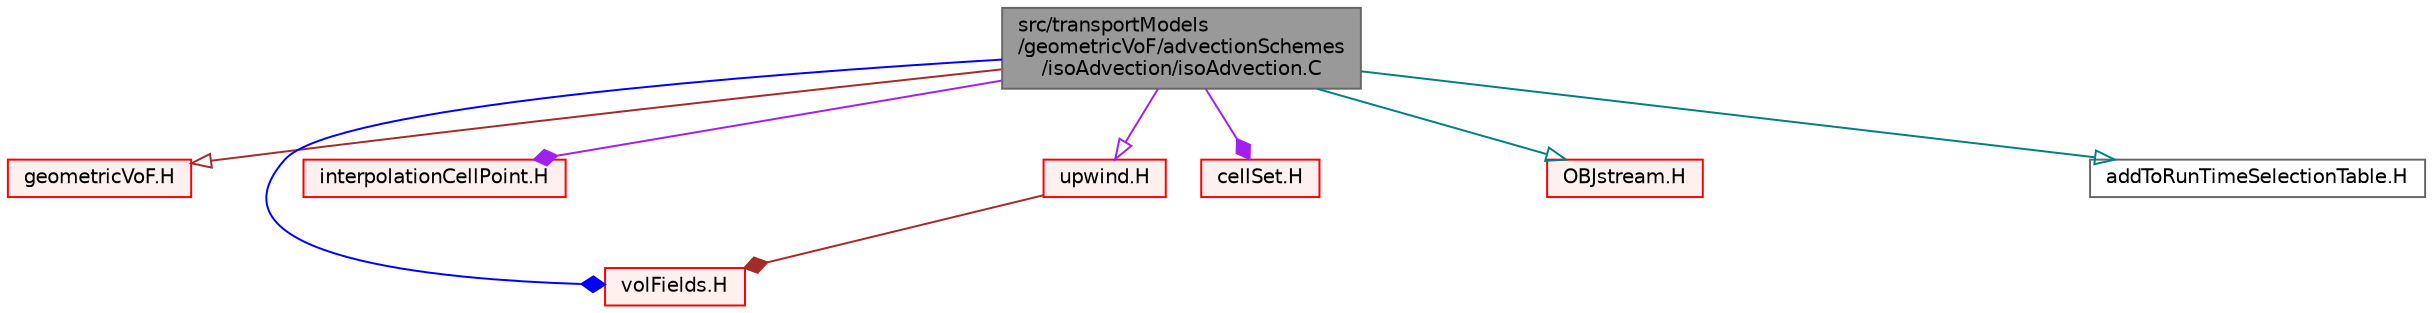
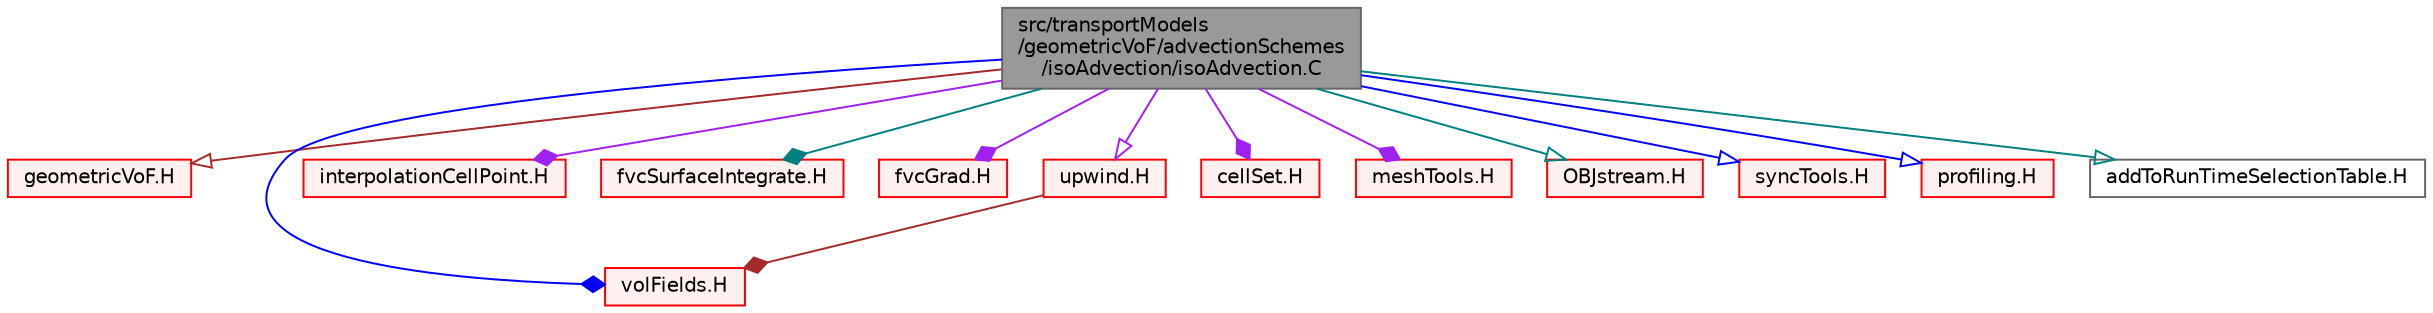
none -> (722, 178)
none -> (943, 178)
none -> (1434, 178)
none -> (1812, 178)
none -> (1988, 178)
